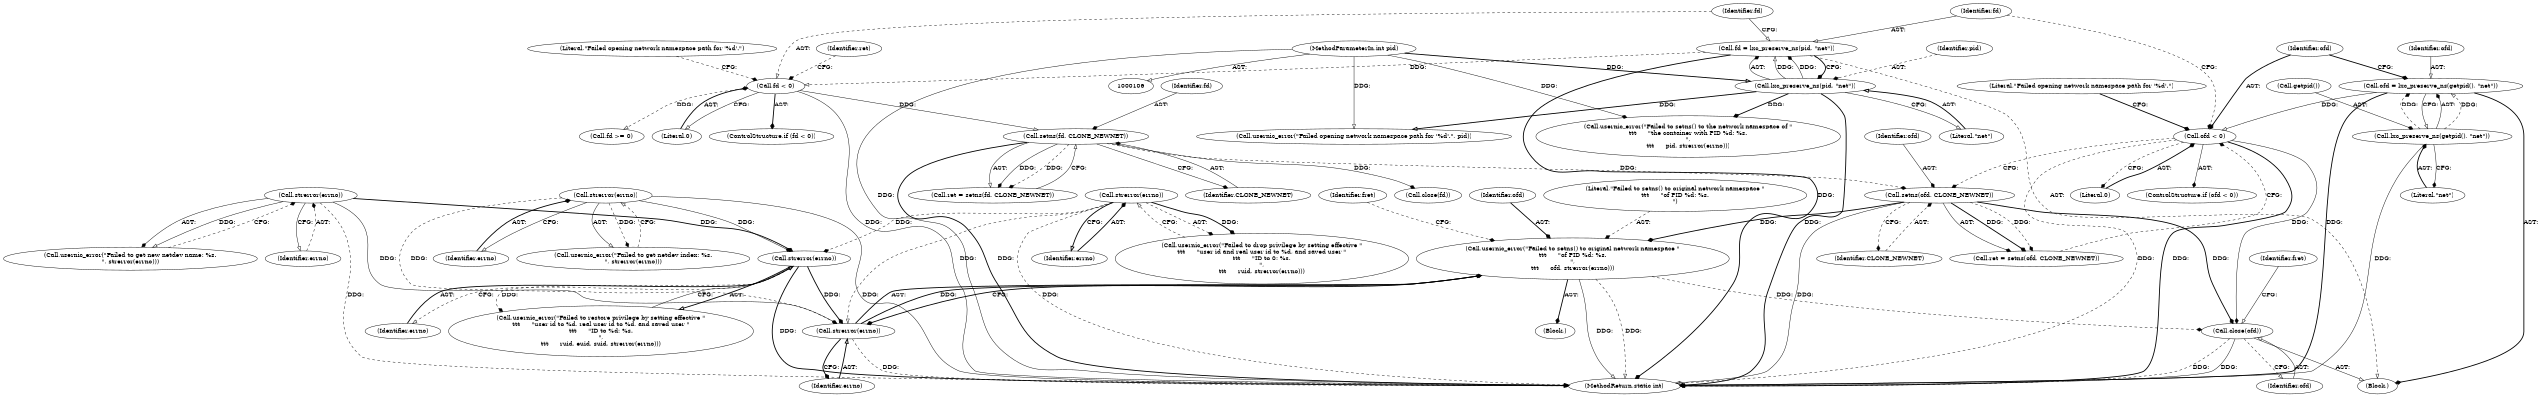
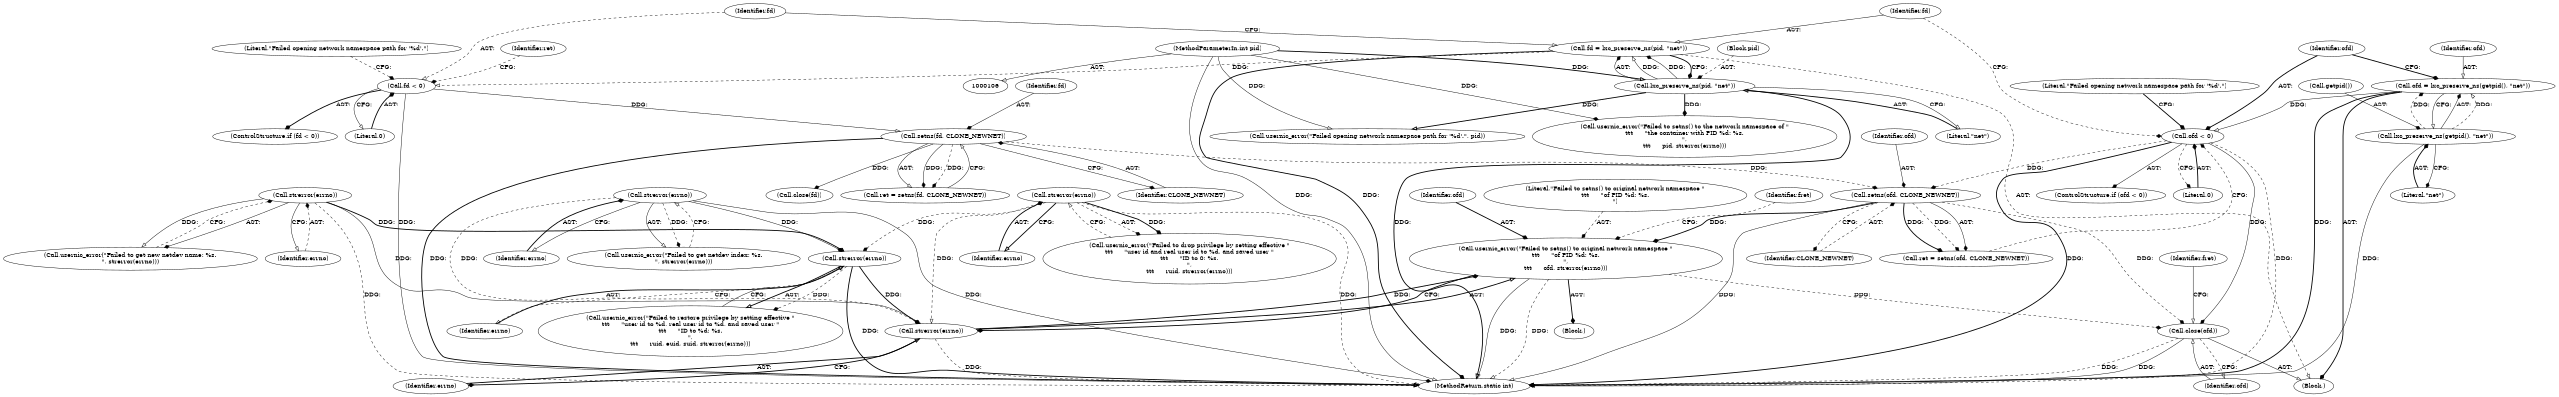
(1959, 49) -> (1743, 49)
(612, 137) -> none
(2012, 168) -> (2036, 168)
(2149, 220) -> (2071, 228)
